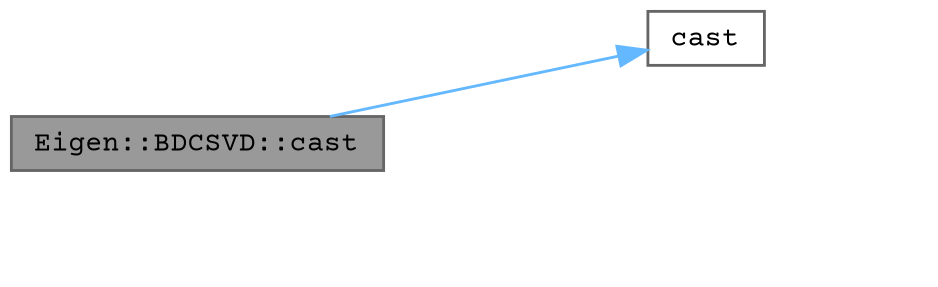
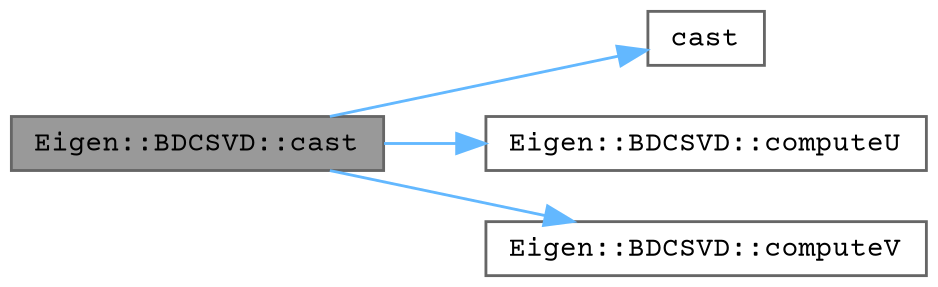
none -> (706, 144)
none -> (706, 249)
